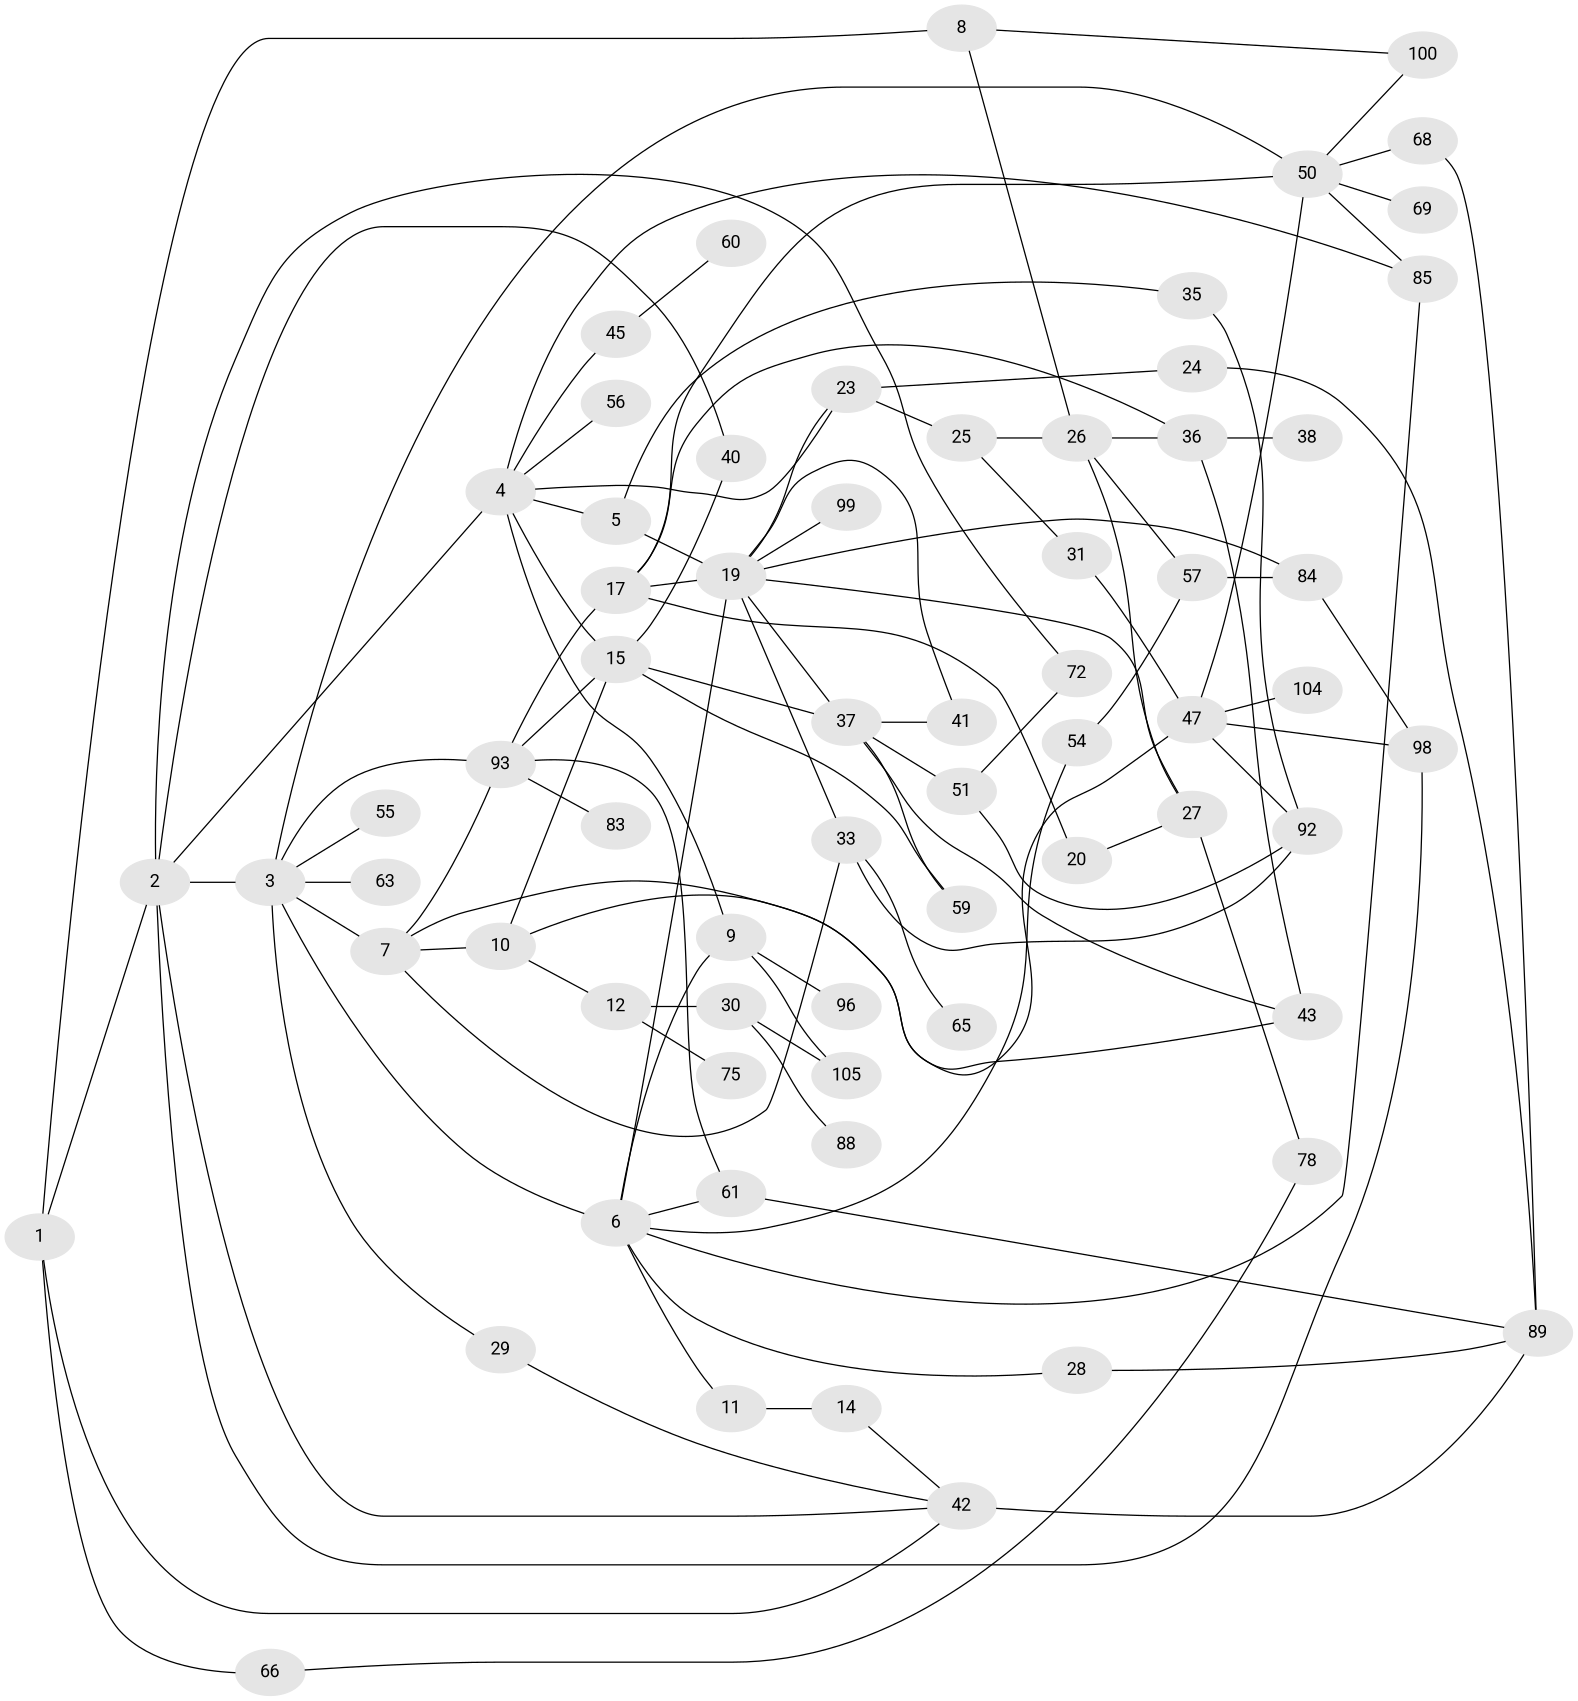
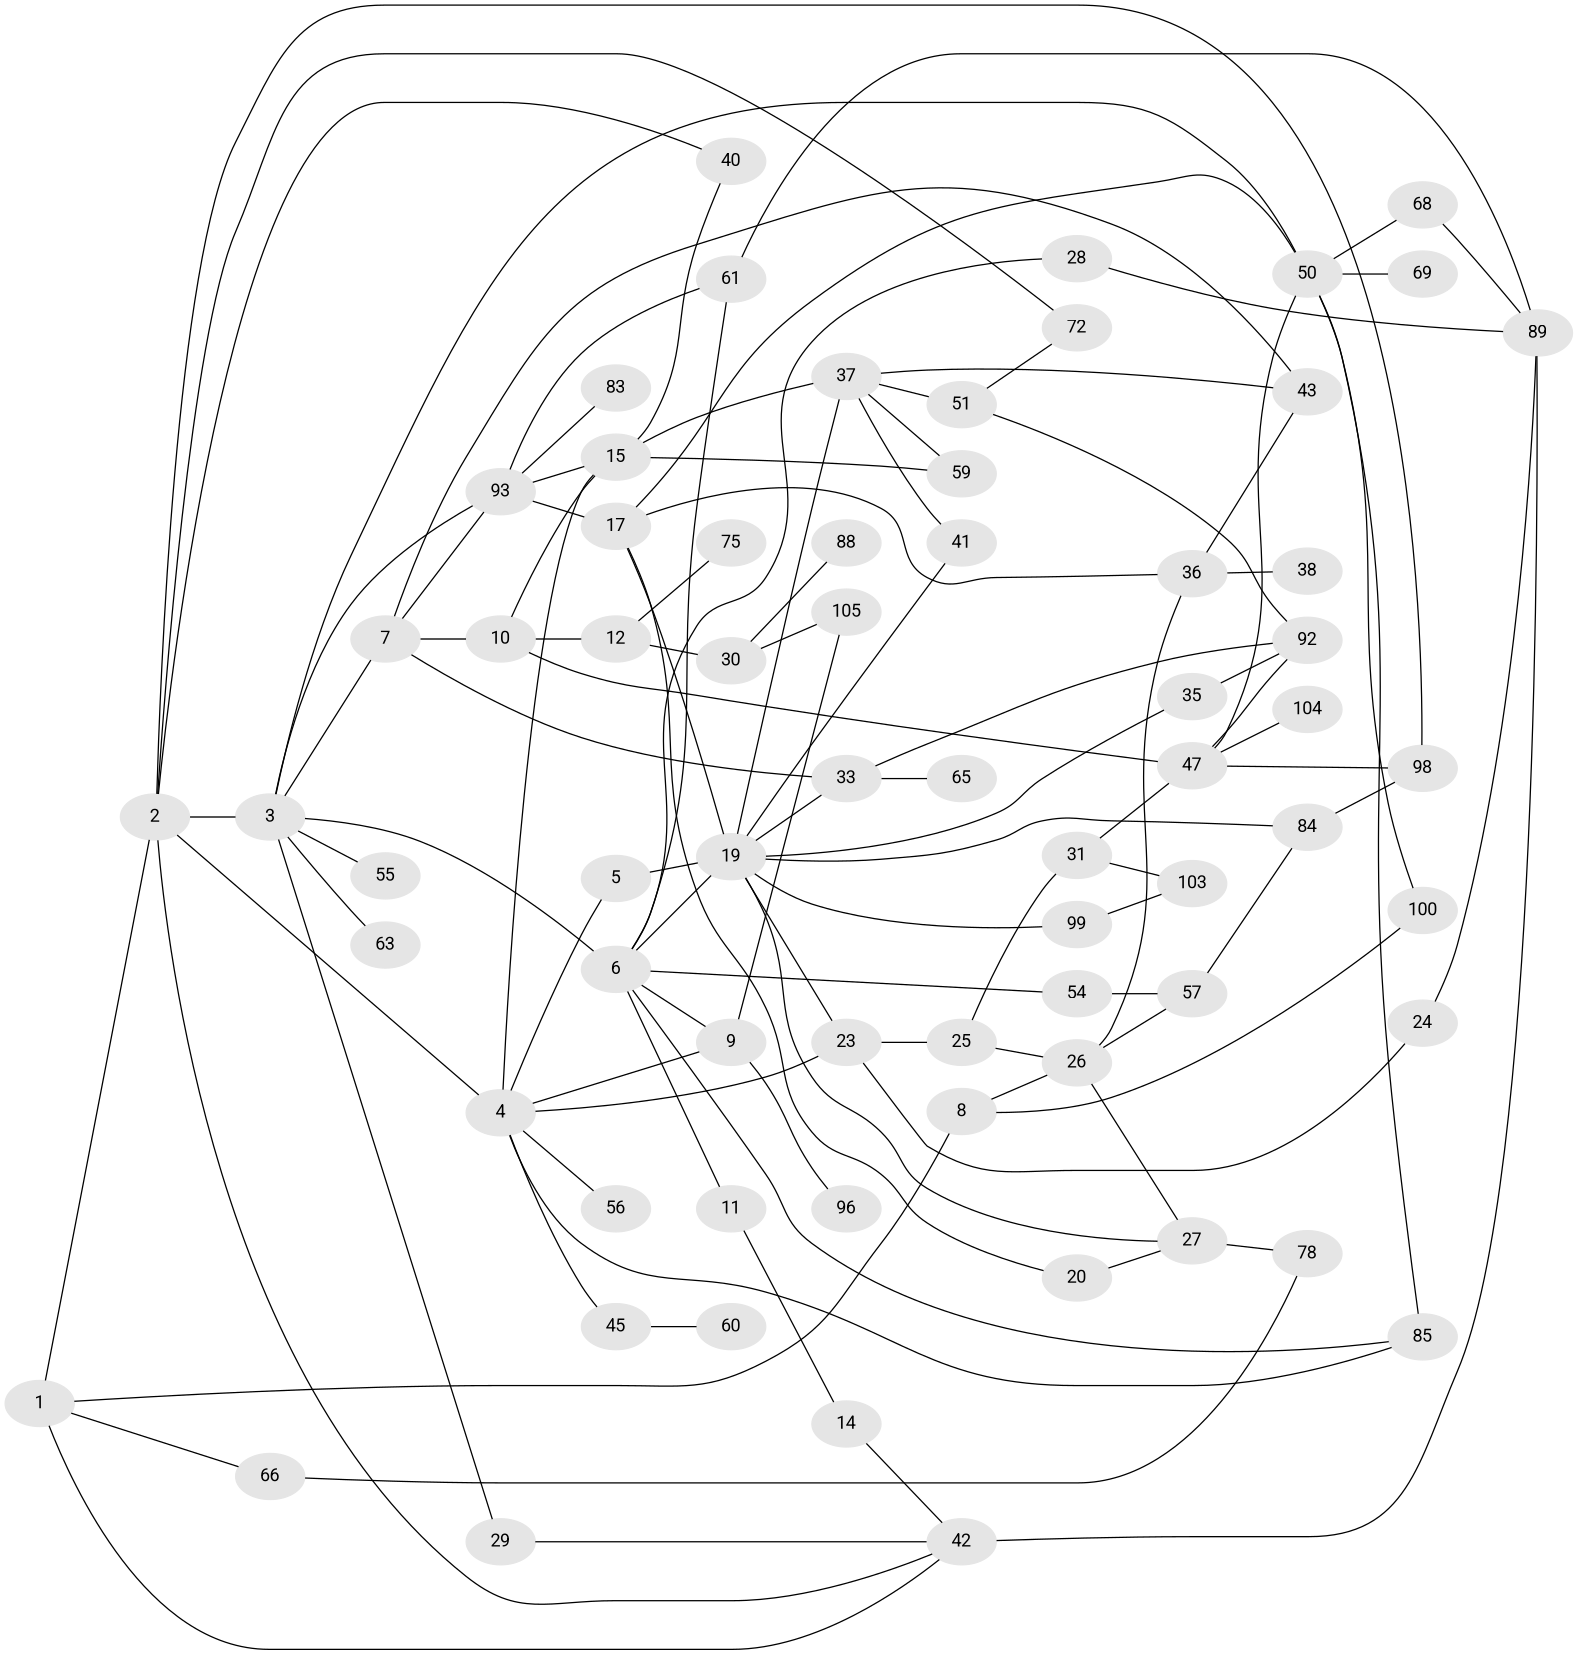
(834, 308) -> (979, 820)
none -> (1192, 884)
